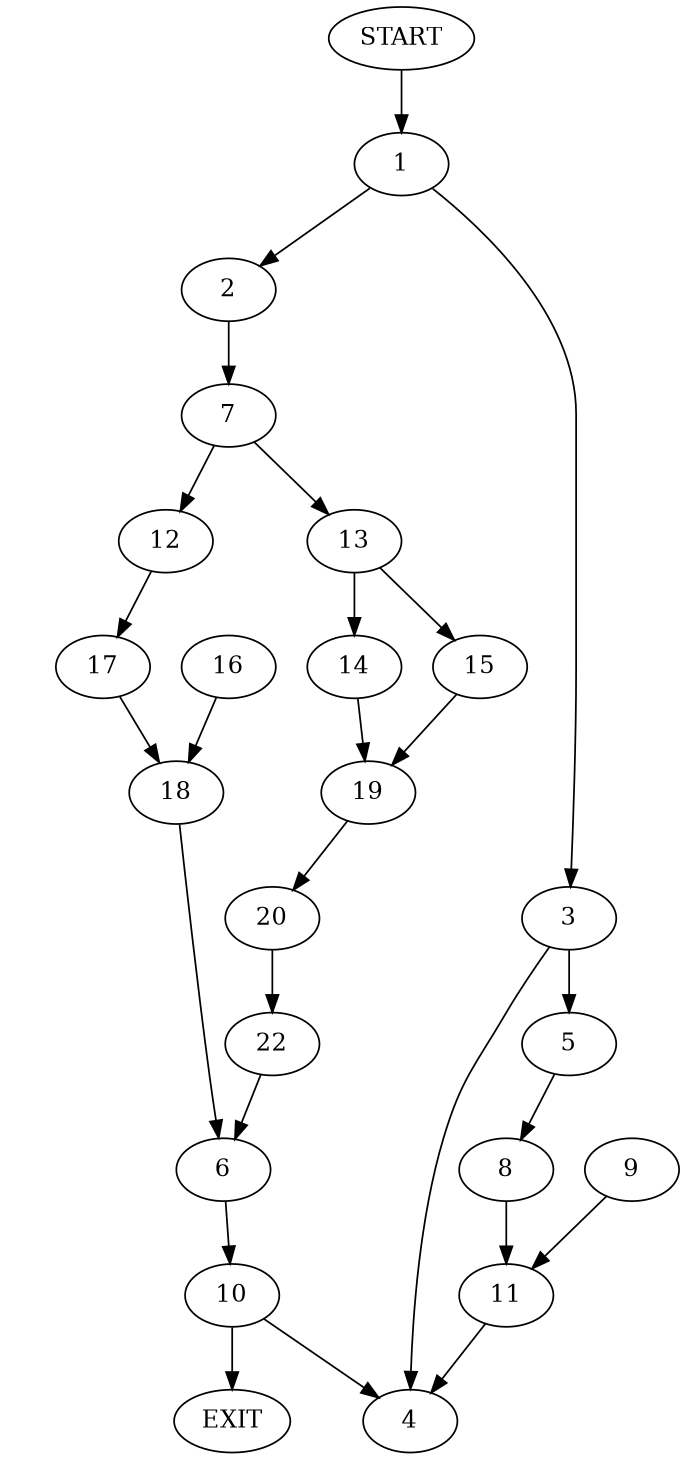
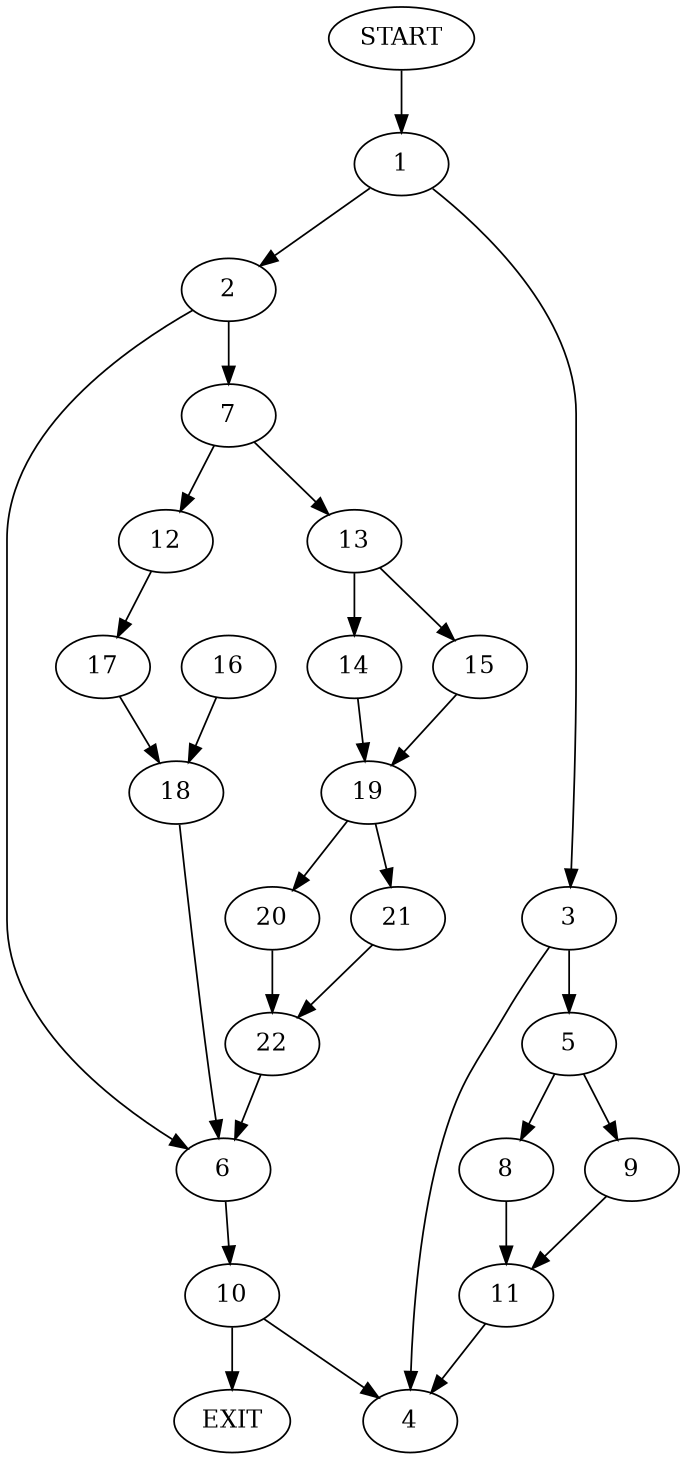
none -> (7, 719)
none -> (398, 918)
none -> (597, 1099)
